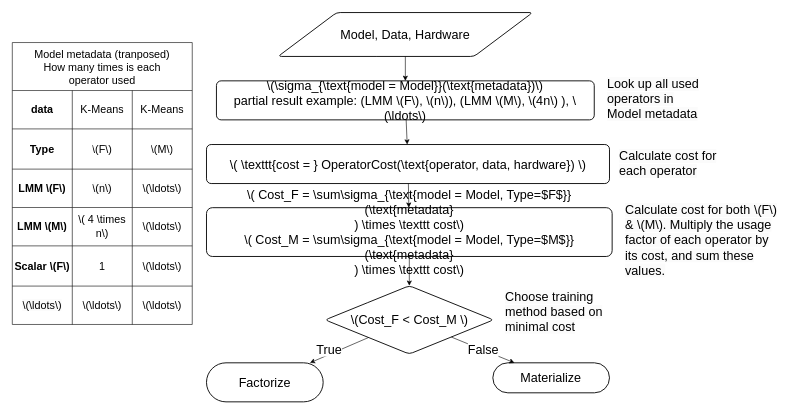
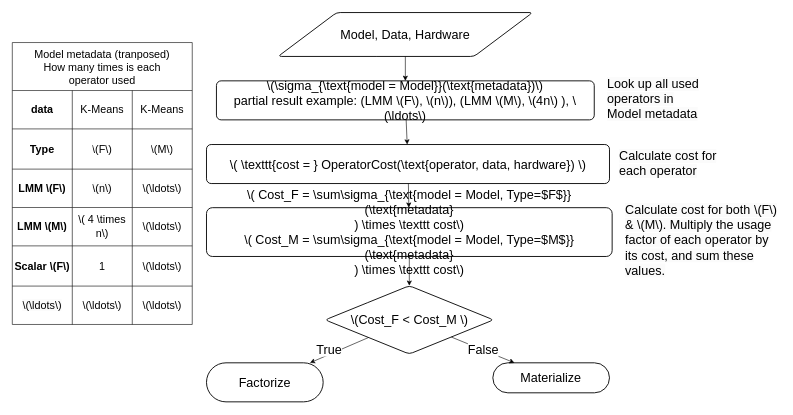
(565, 308) -> none
